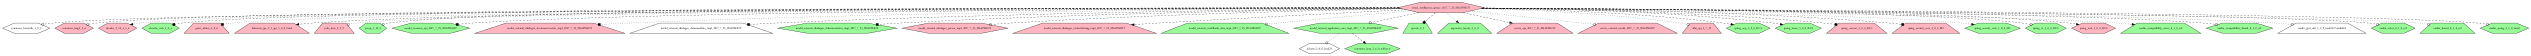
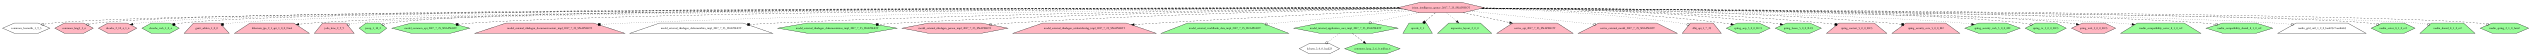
(1395, 18) -> (1395, 18)
